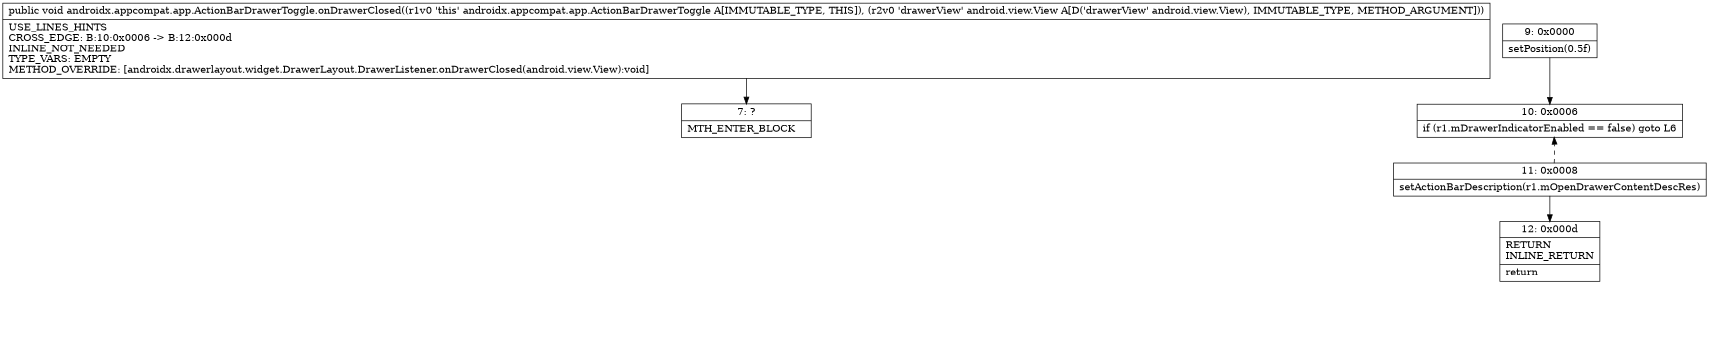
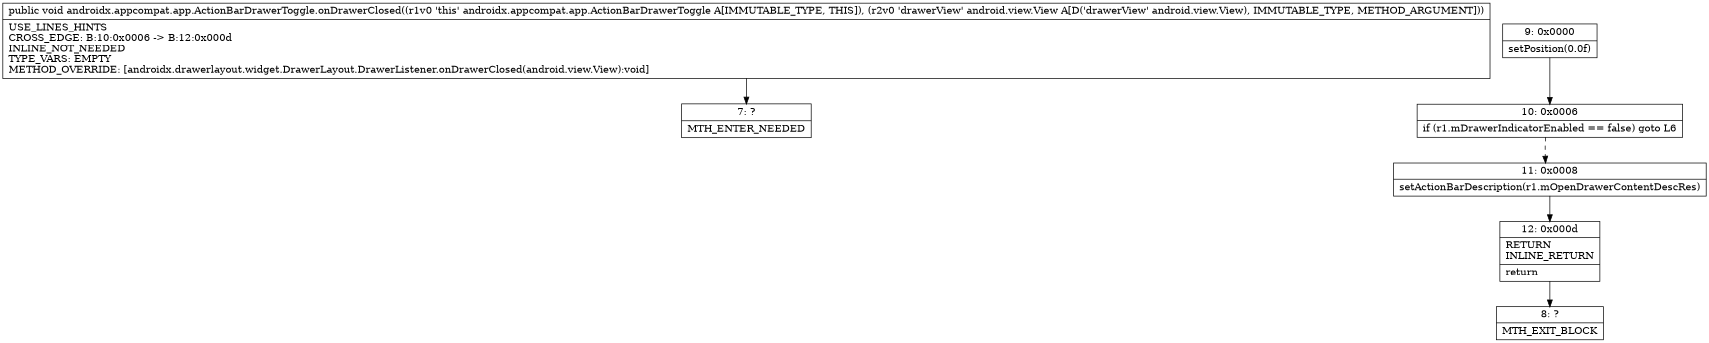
(1550, 49) -> (1550, 49)
(741, 129) -> (746, 129)
(1555, 154) -> (1545, 147)
none -> (1550, 323)
